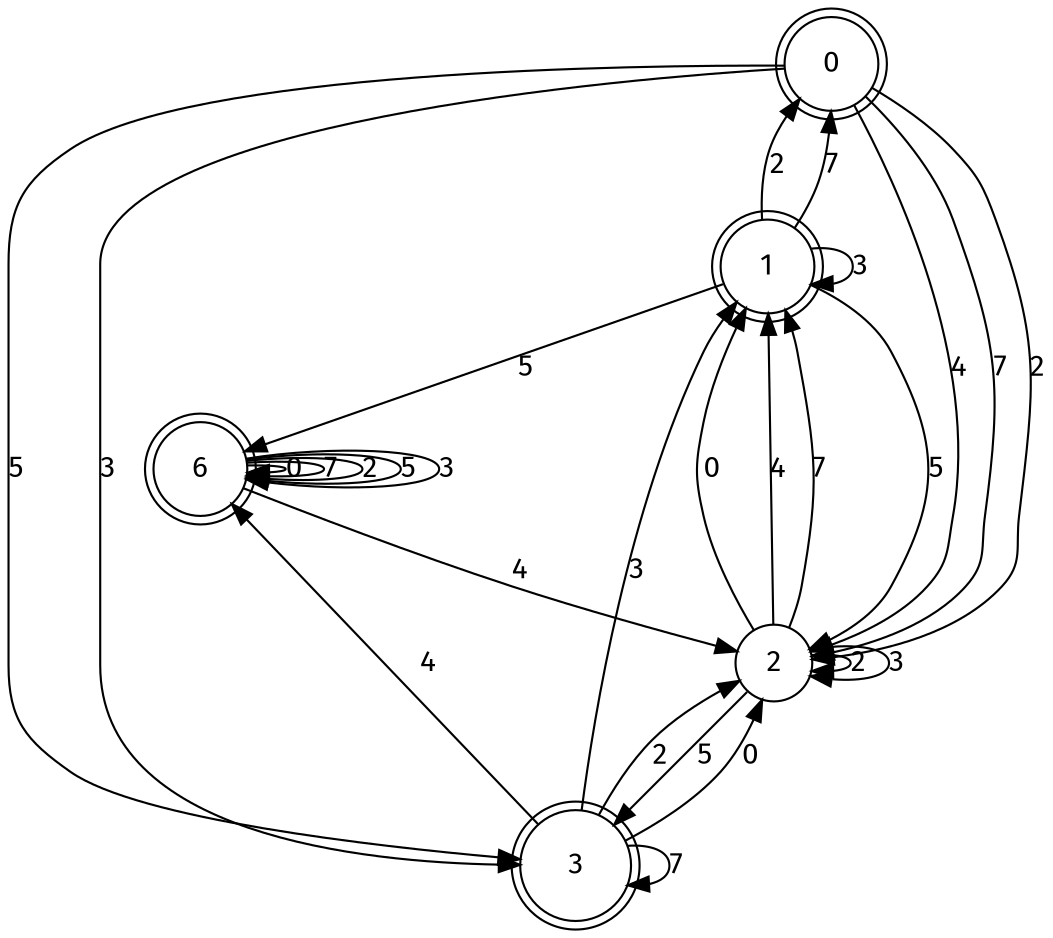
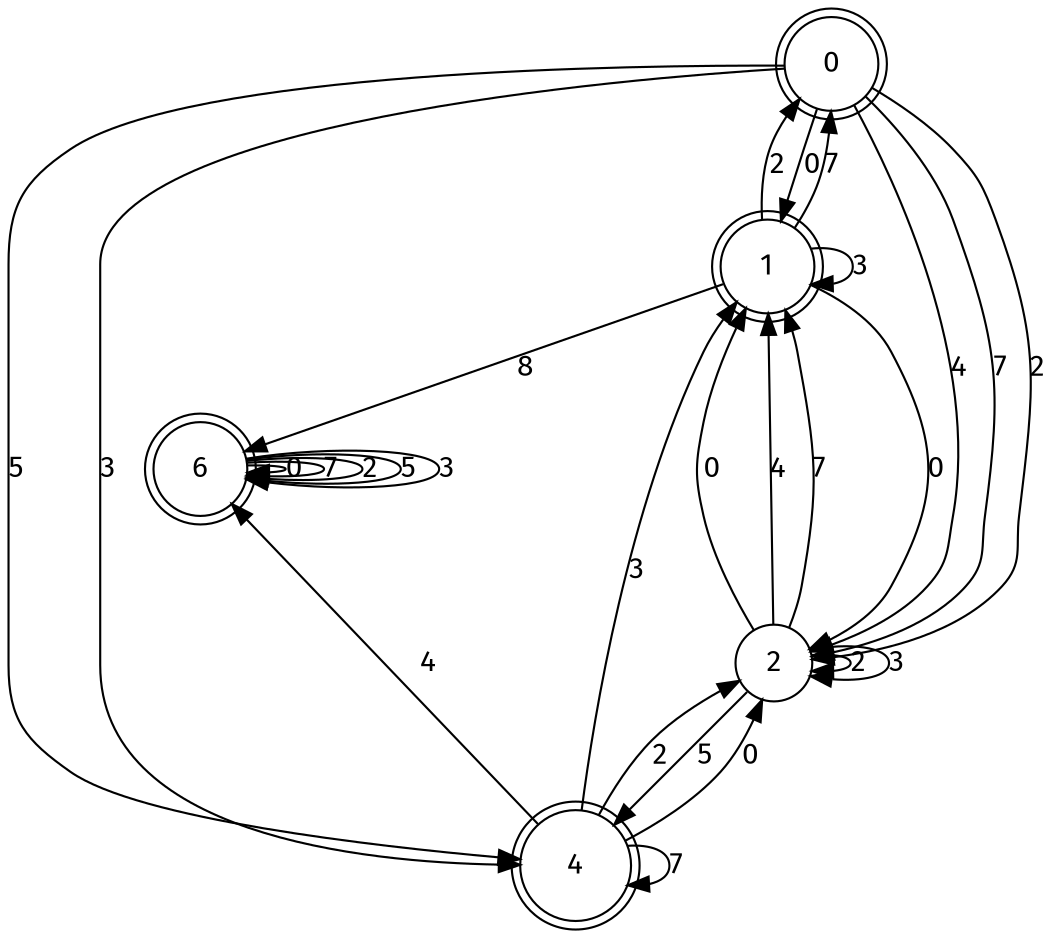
none -> (802, 155)
(526, 368) -> (526, 368)
(936, 469) -> (936, 469)
(477, 575) -> none
(576, 866) -> (576, 866)
